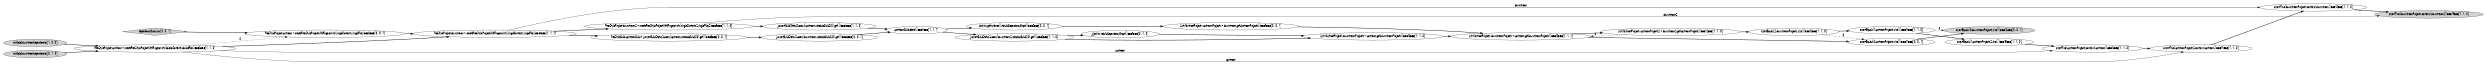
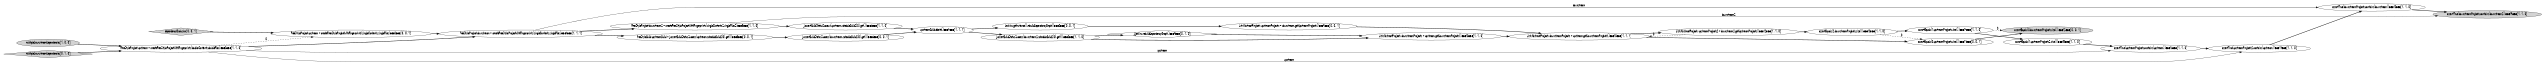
(1120, 34) -> (1162, 34)
(35, 54) -> (48, 54)
